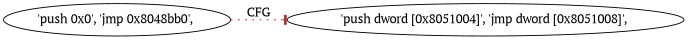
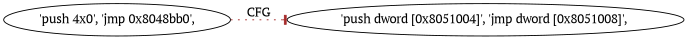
(117, 20) -> (117, 20)
